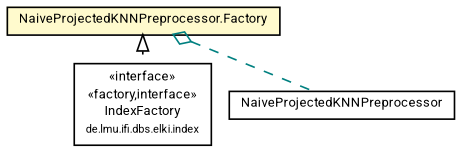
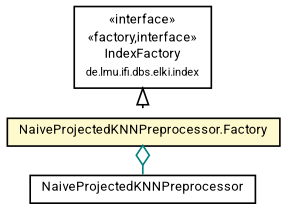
(143, 57) -> (143, 111)
